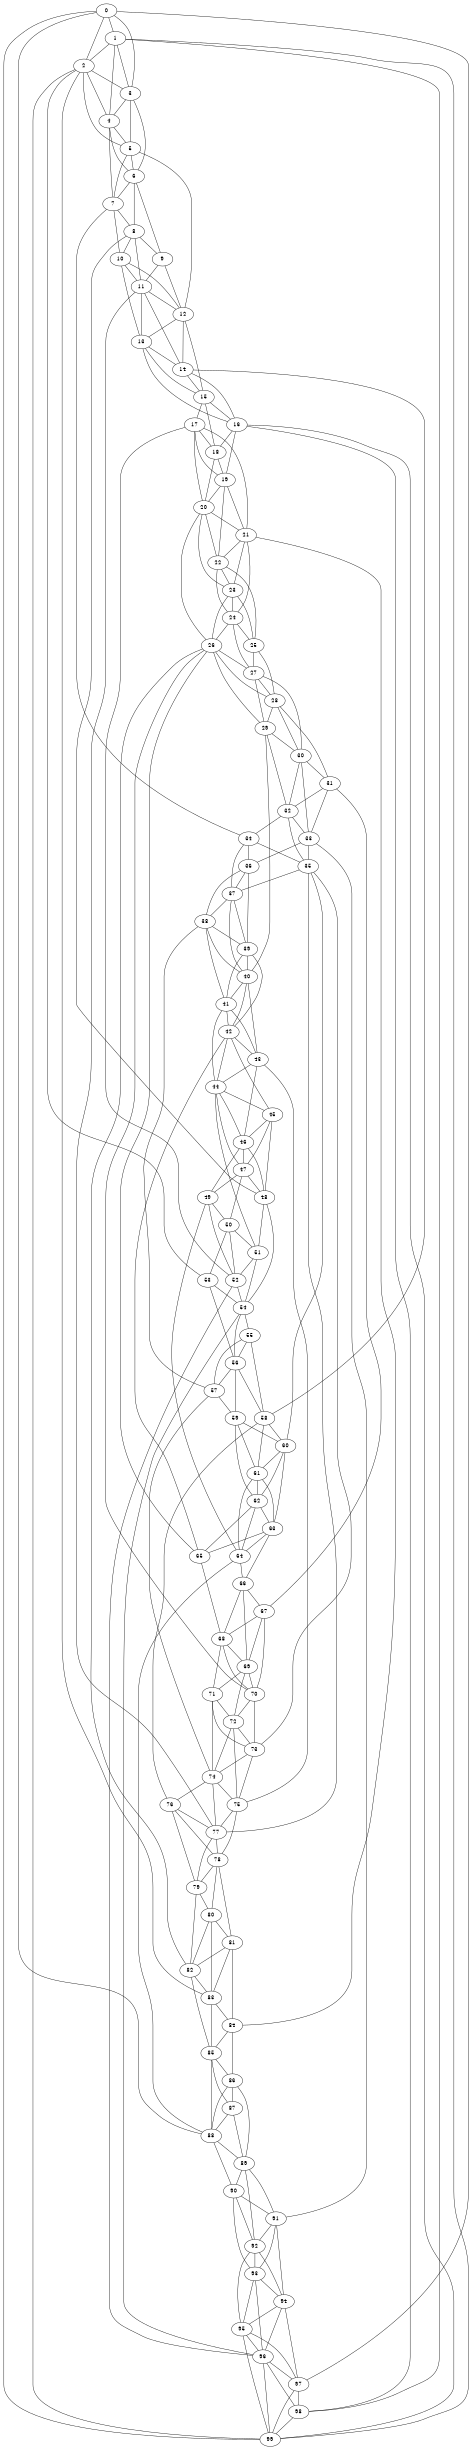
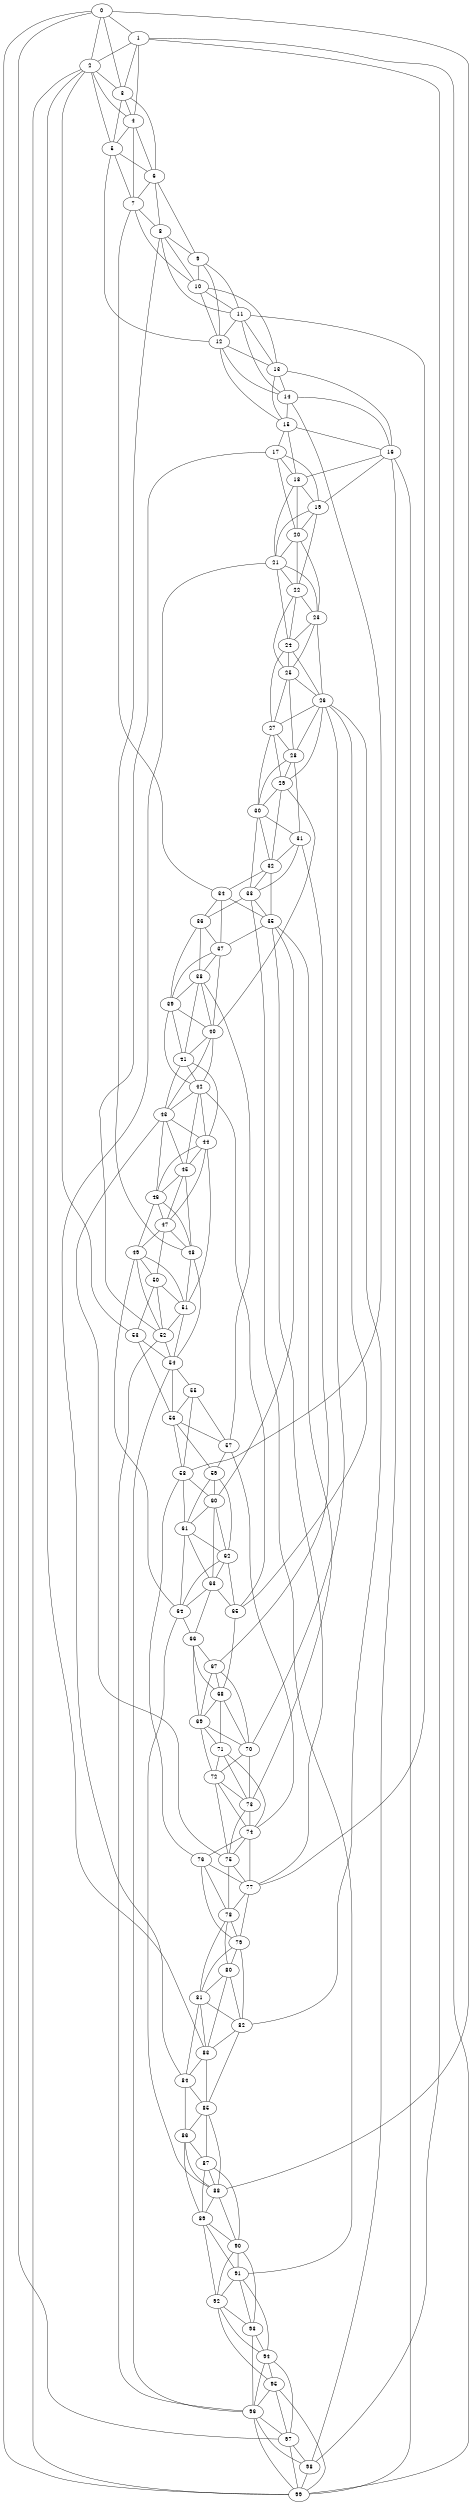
none -> (198, 273)
(242, 470) -> (278, 520)
(181, 578) -> (306, 687)
none -> (175, 1142)
none -> (170, 1274)
none -> (213, 1967)
none -> (236, 2200)
(248, 2302) -> none
